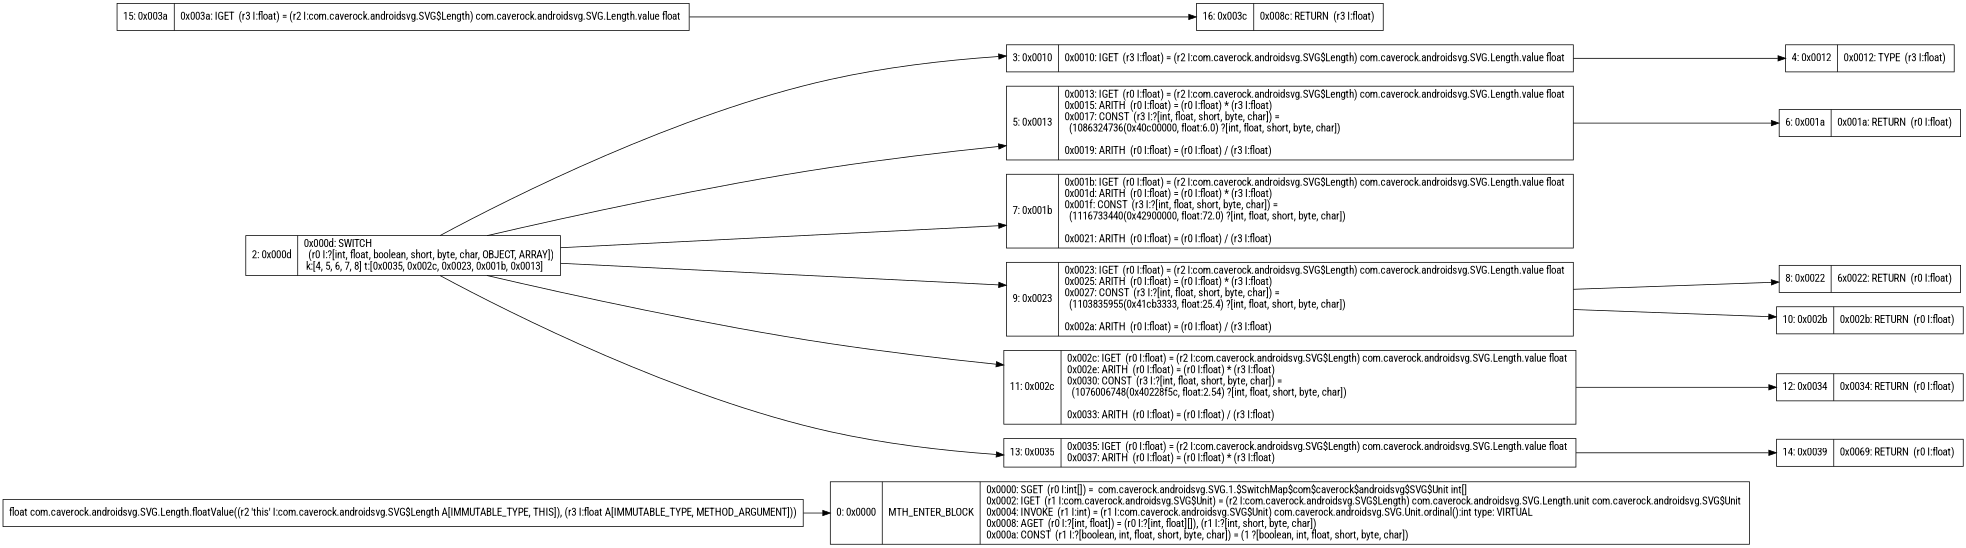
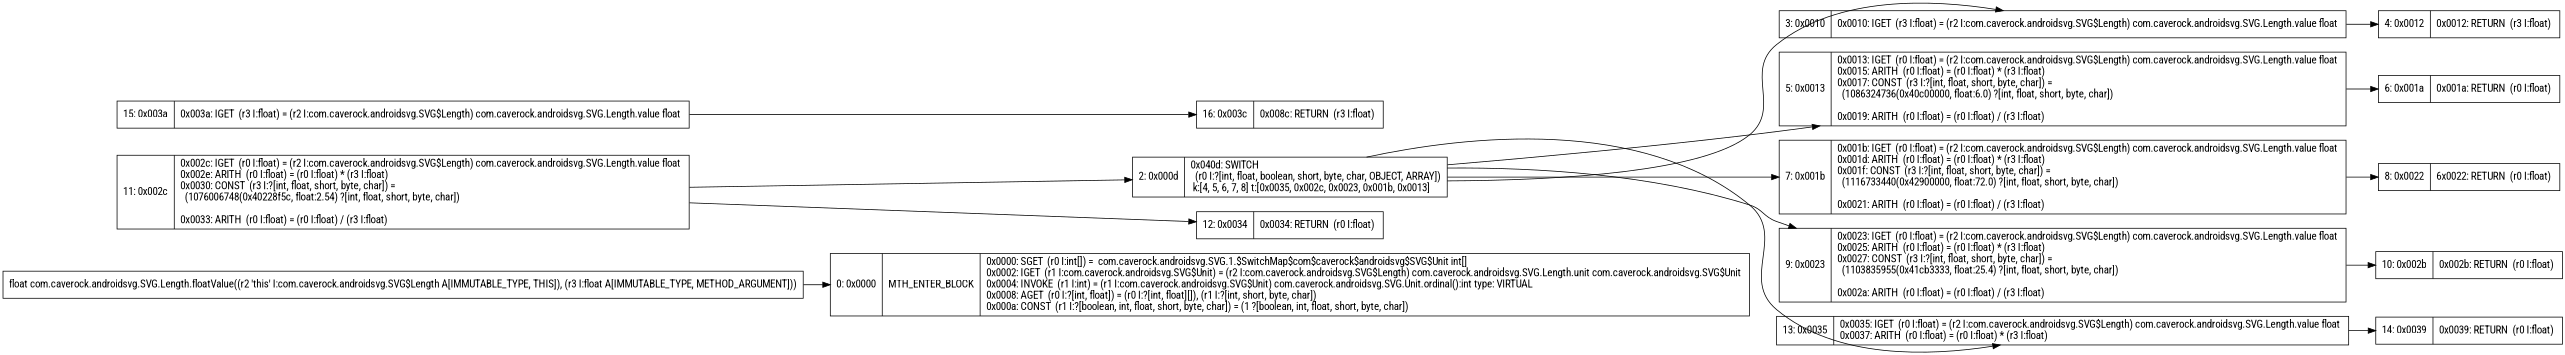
(1896, 58) -> (2495, 24)
(340, 244) -> (1227, 165)
(1672, 286) -> (2358, 177)
(740, 329) -> (907, 184)
(1899, 452) -> (2498, 330)
